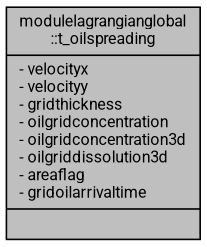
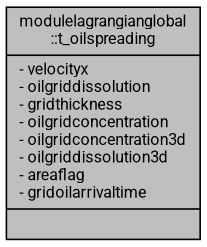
(54, 87) -> (85, 87)
